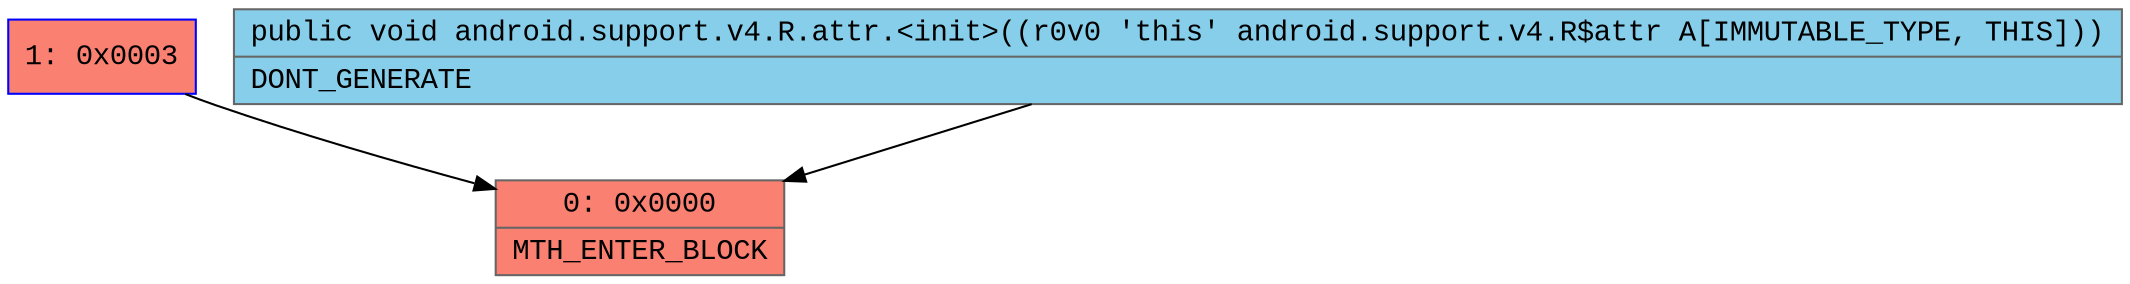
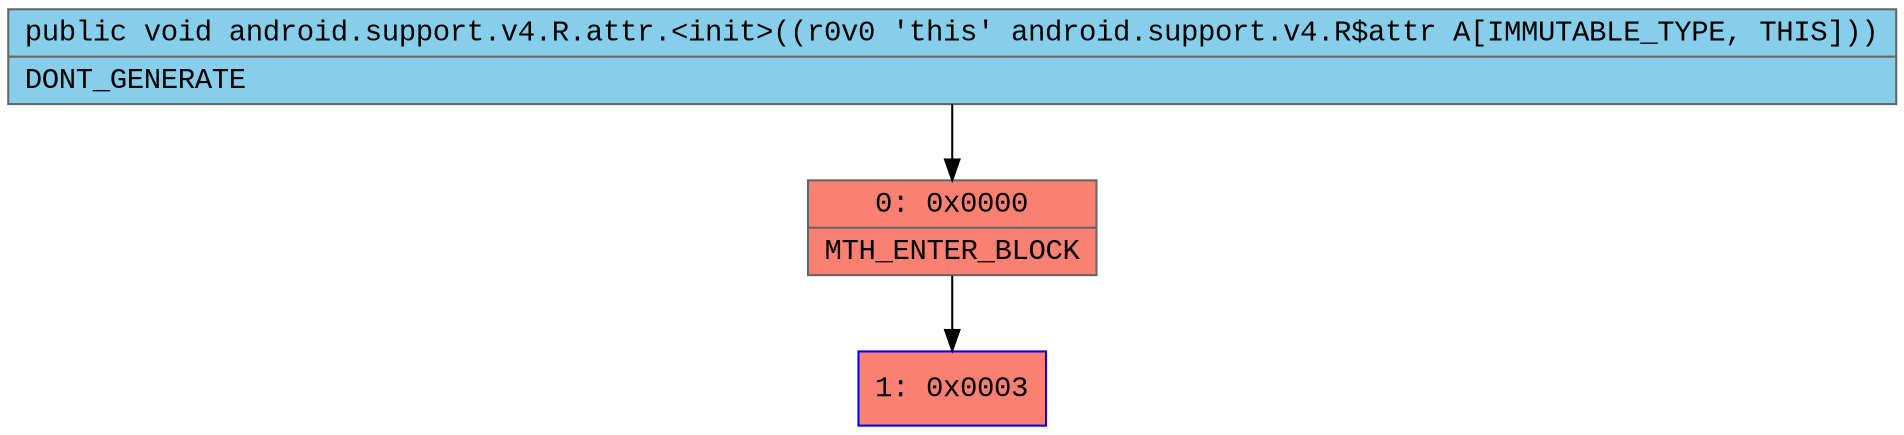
(329, 142) -> (952, 303)
